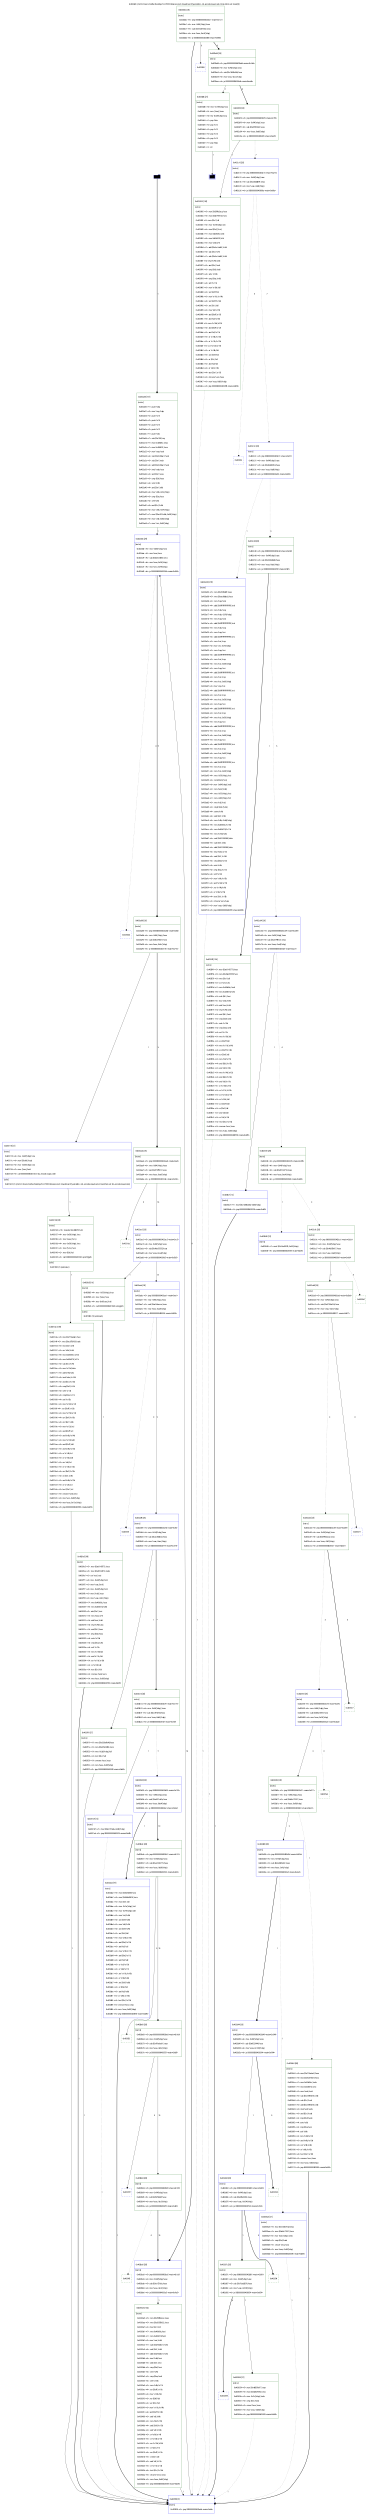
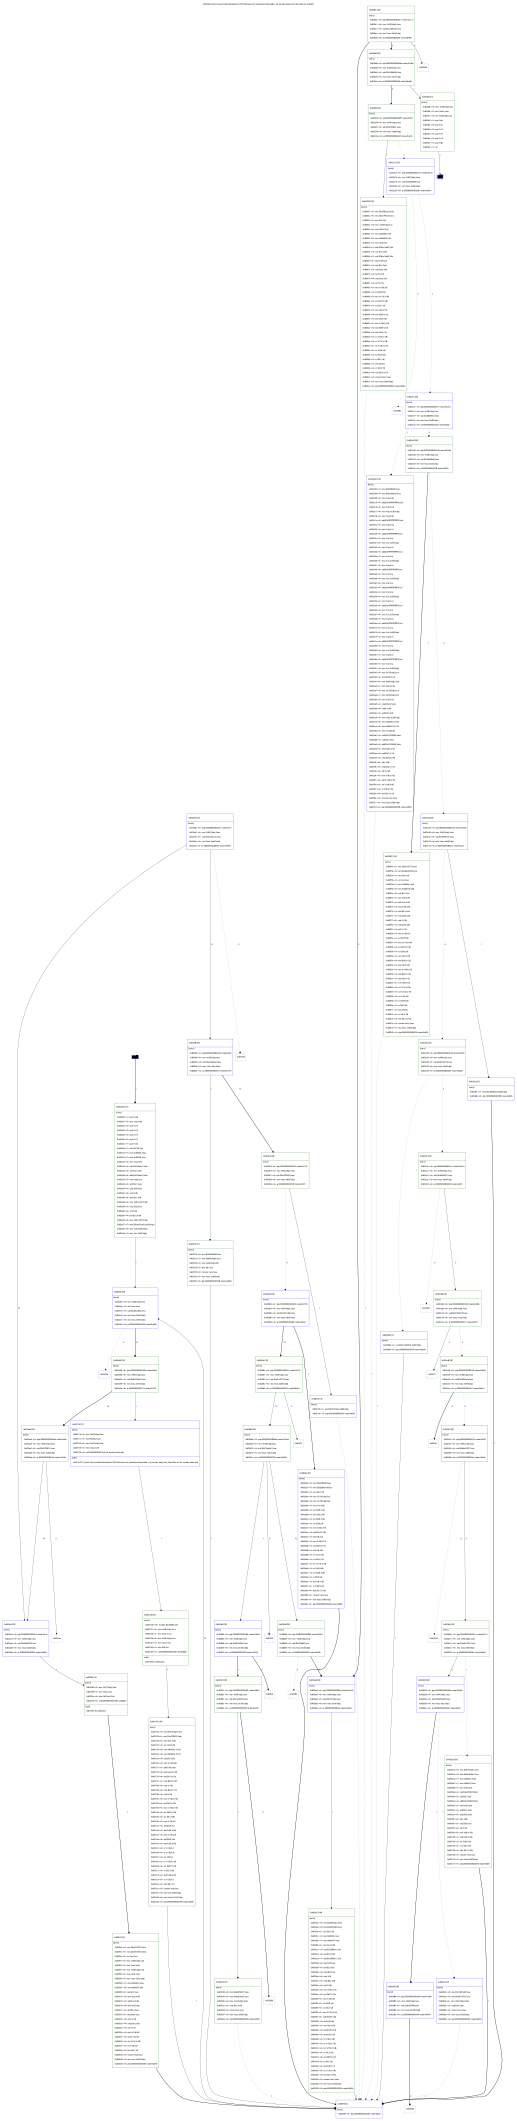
(156, 1271) -> (18, 1197)
none -> (391, 1727)
(248, 2115) -> (252, 1540)
